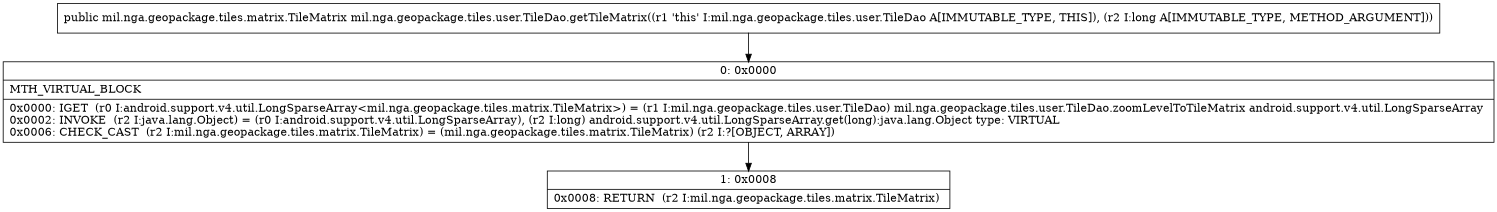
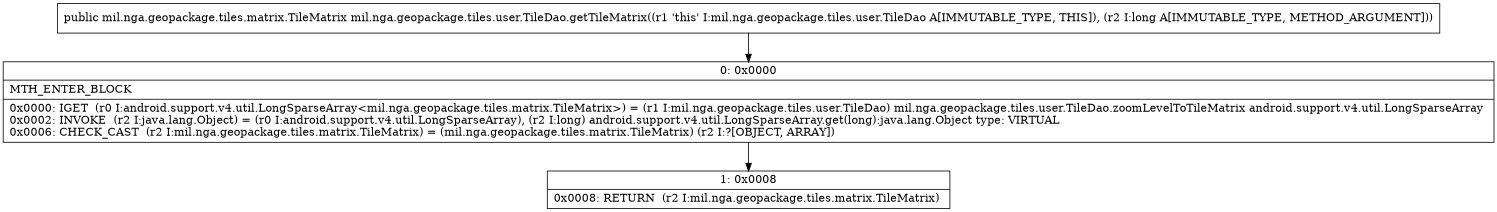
(76, 89) -> (71, 89)
